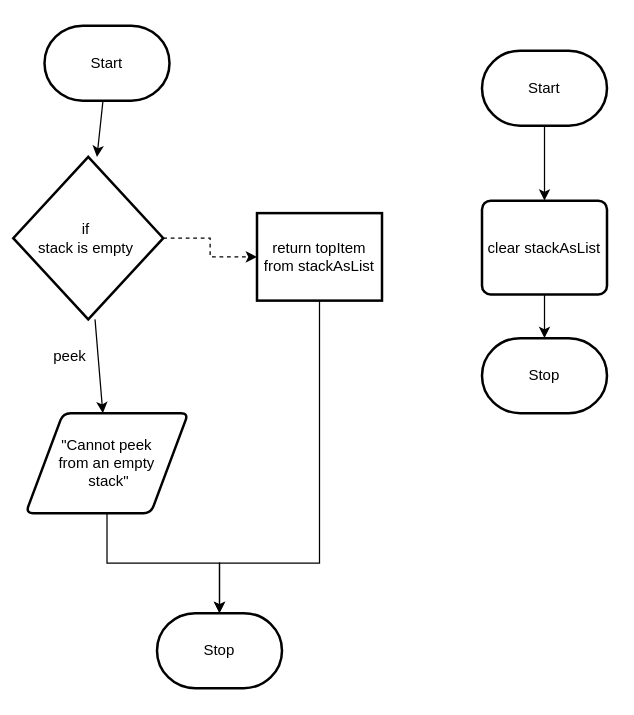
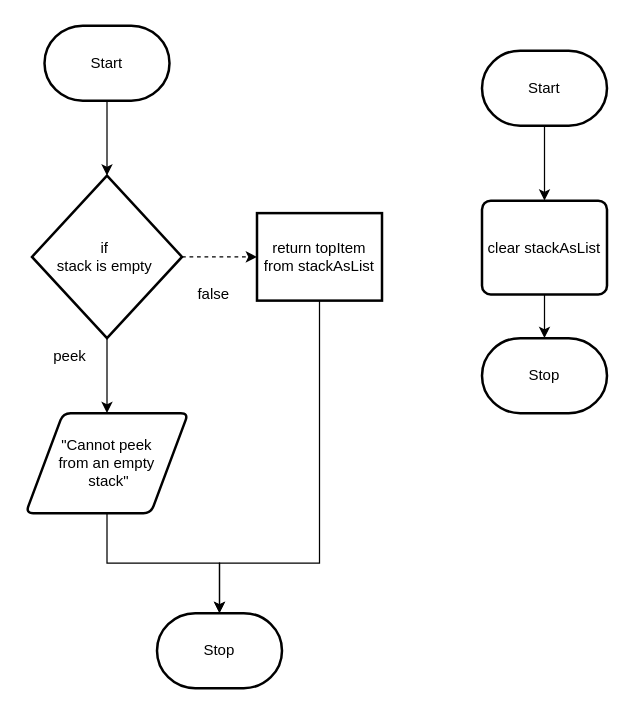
(88, 238) -> (107, 257)
none -> (213, 294)
